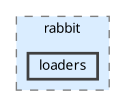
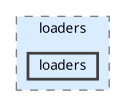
(63, 29) -> (63, 29)
